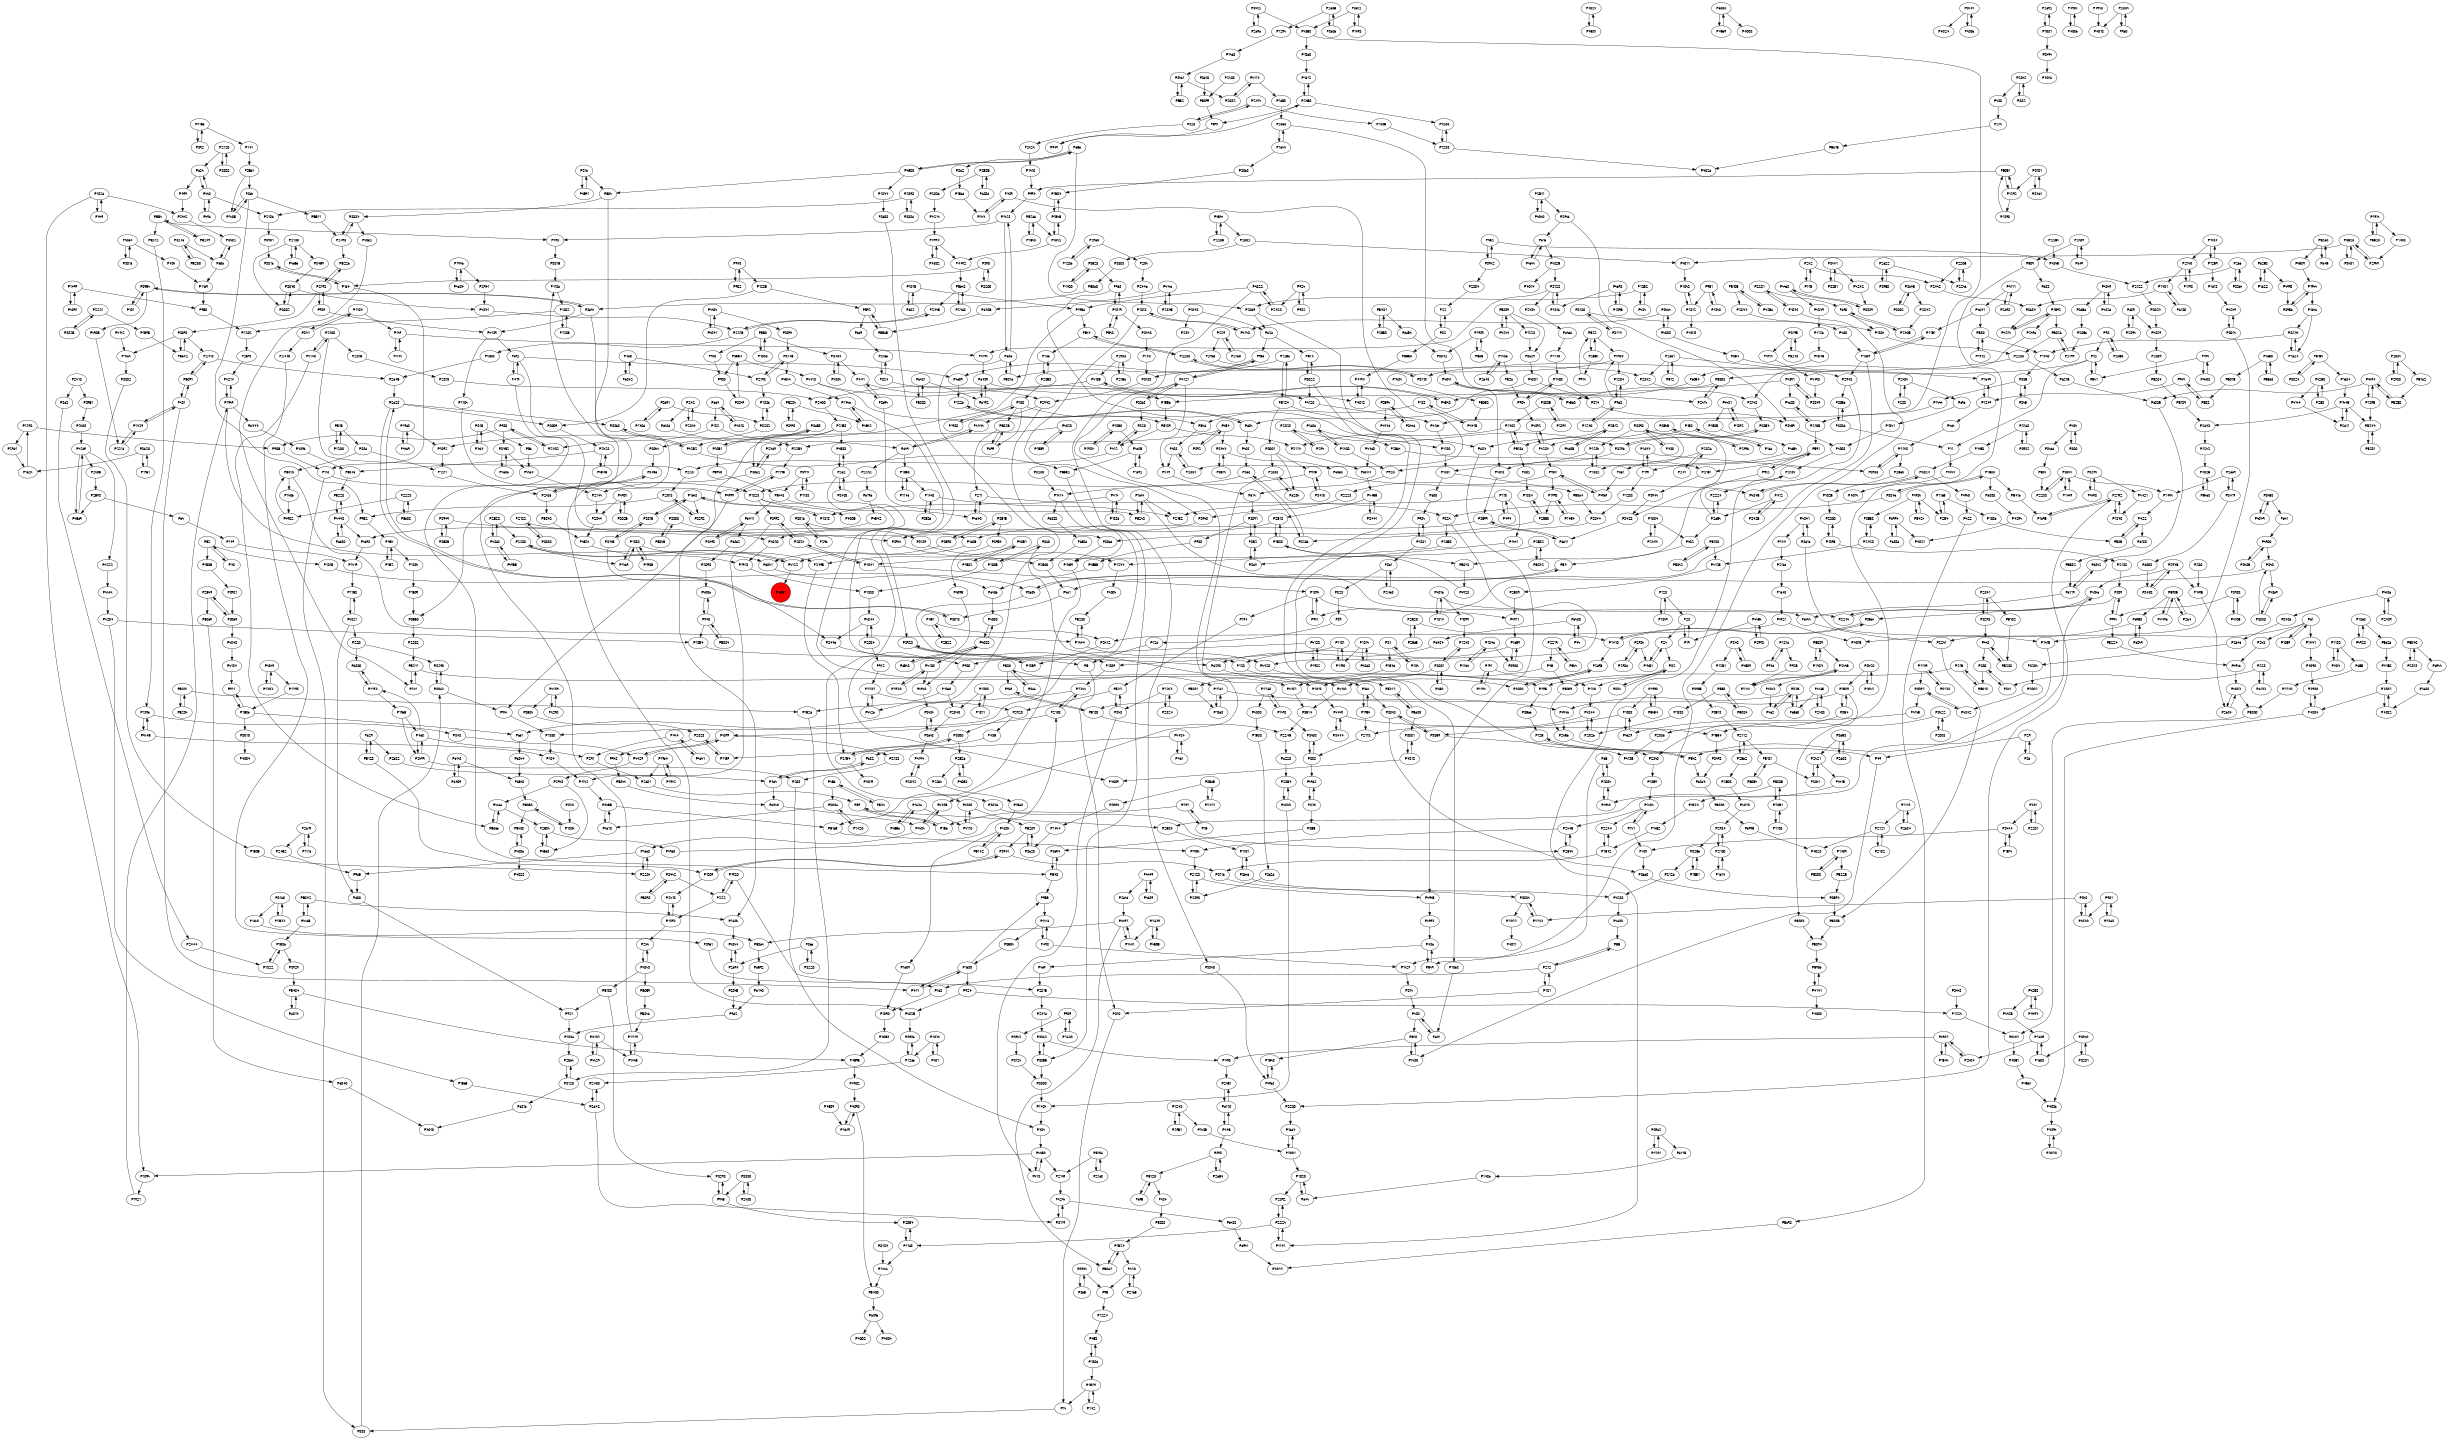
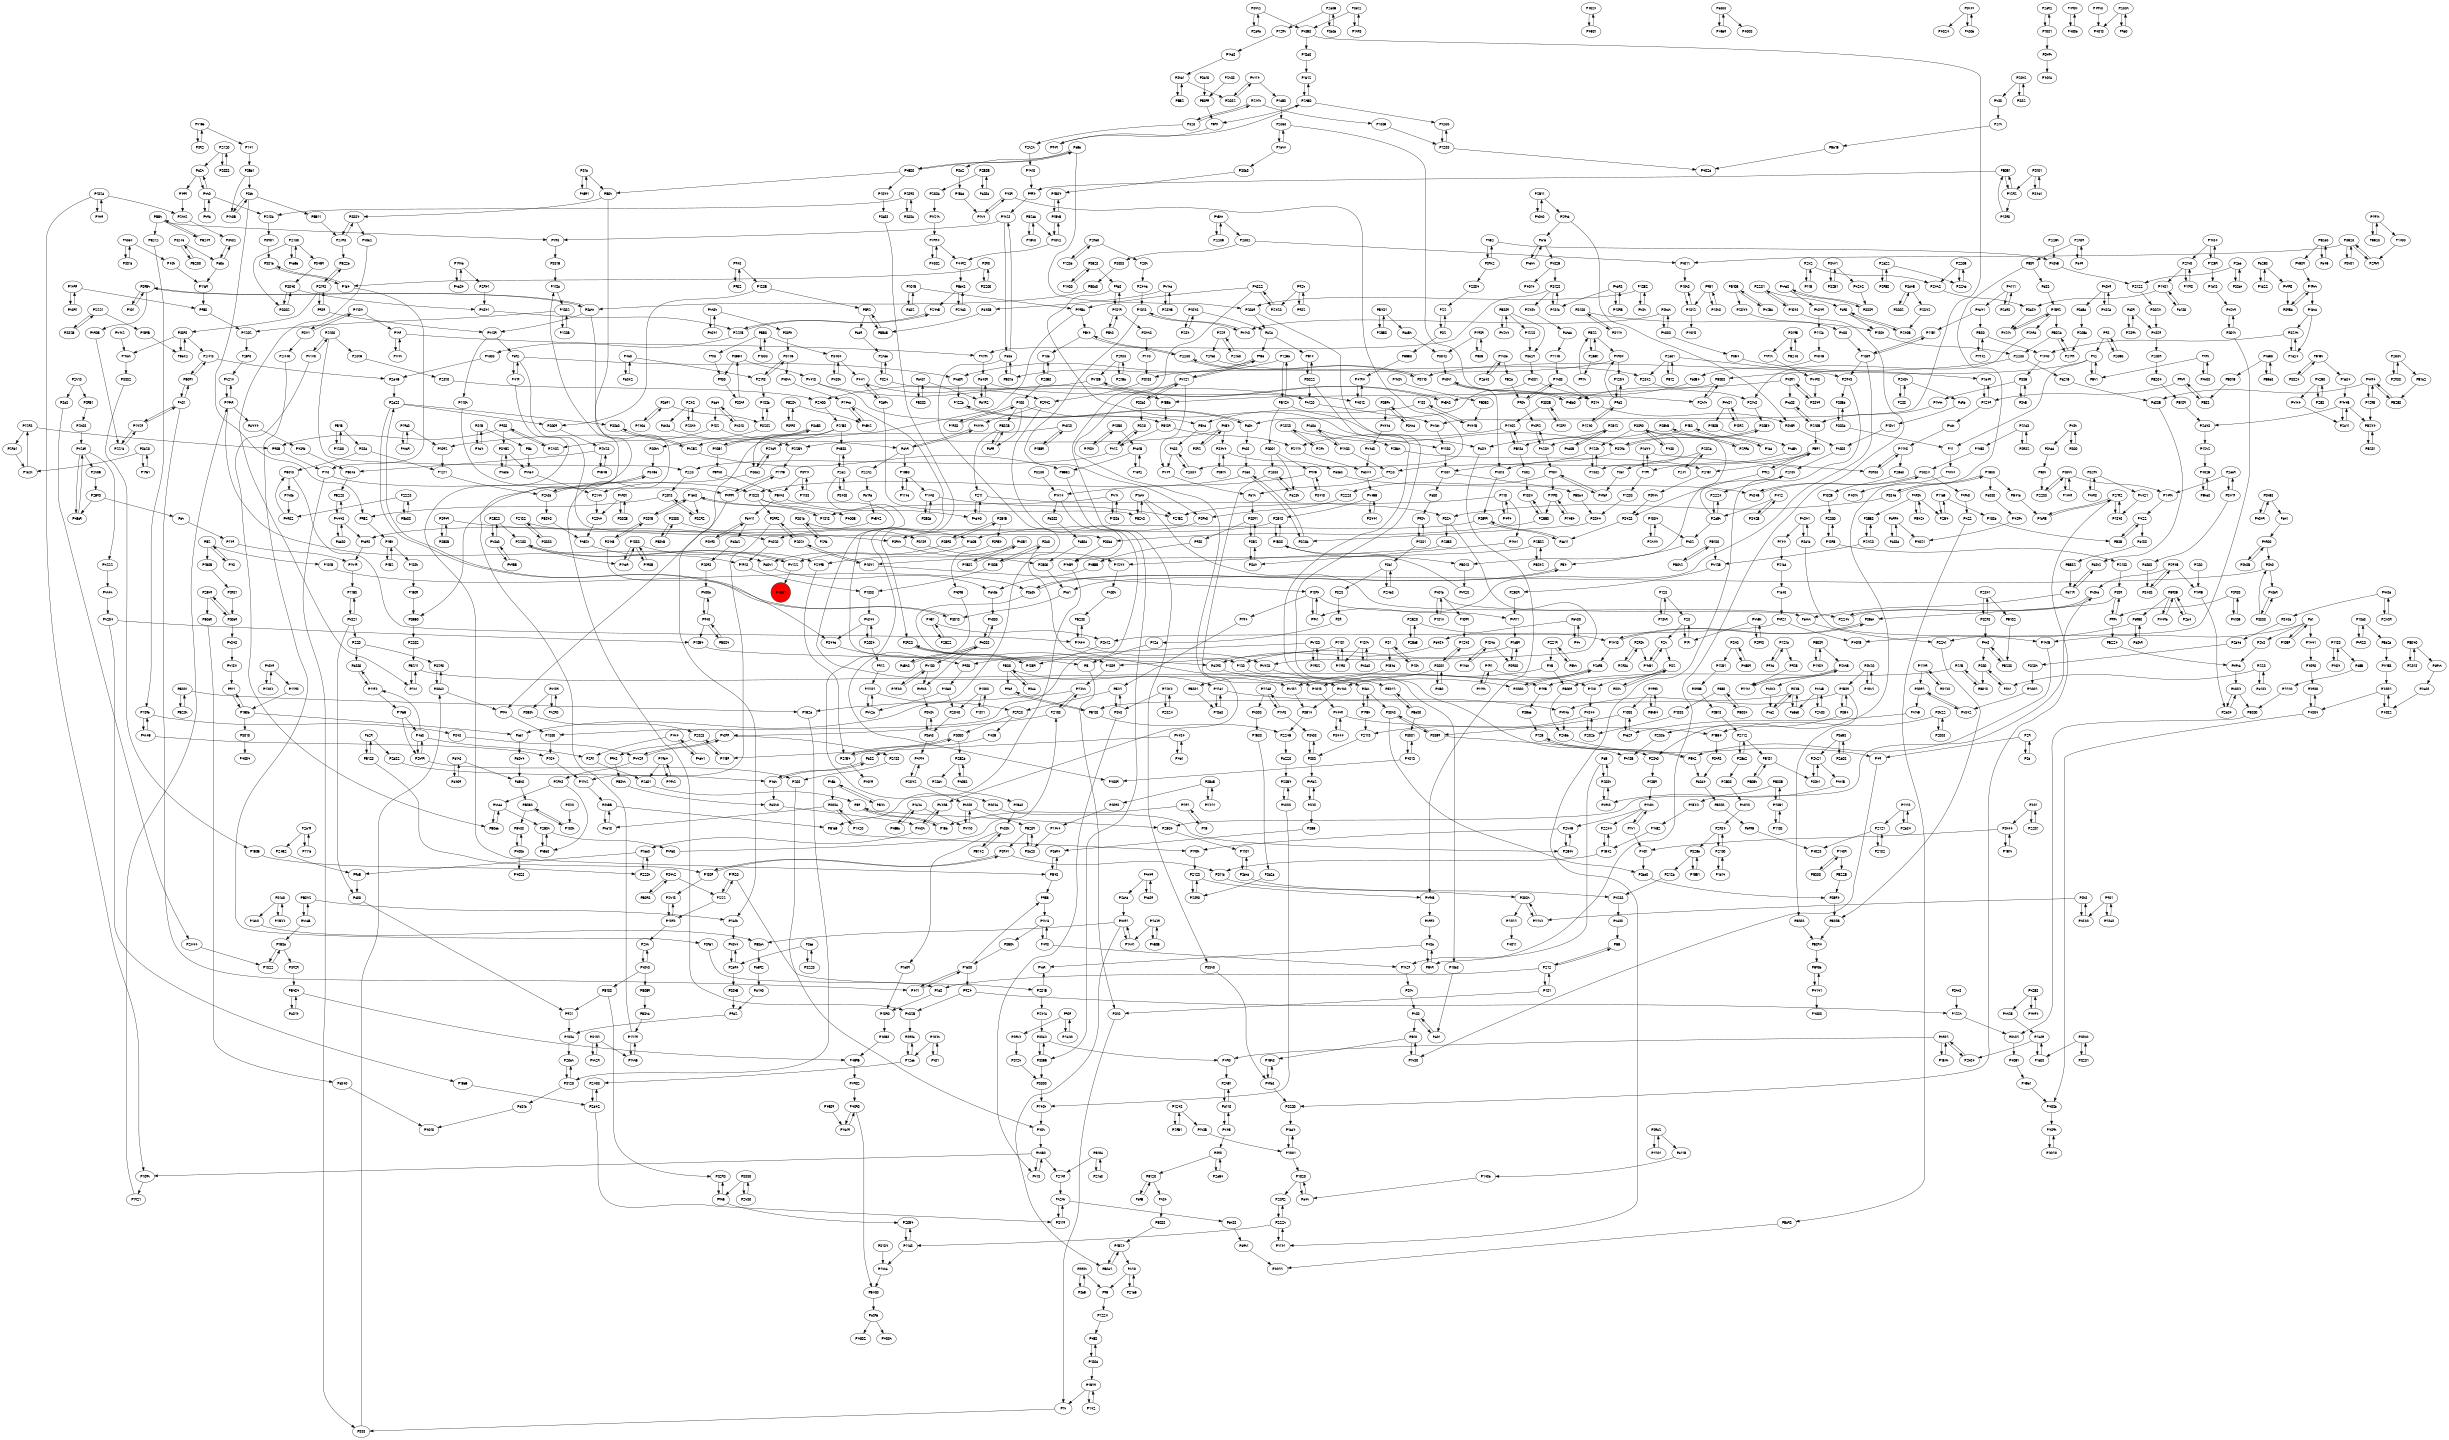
none -> (1191, 324)
(1040, 975) -> (1044, 981)
